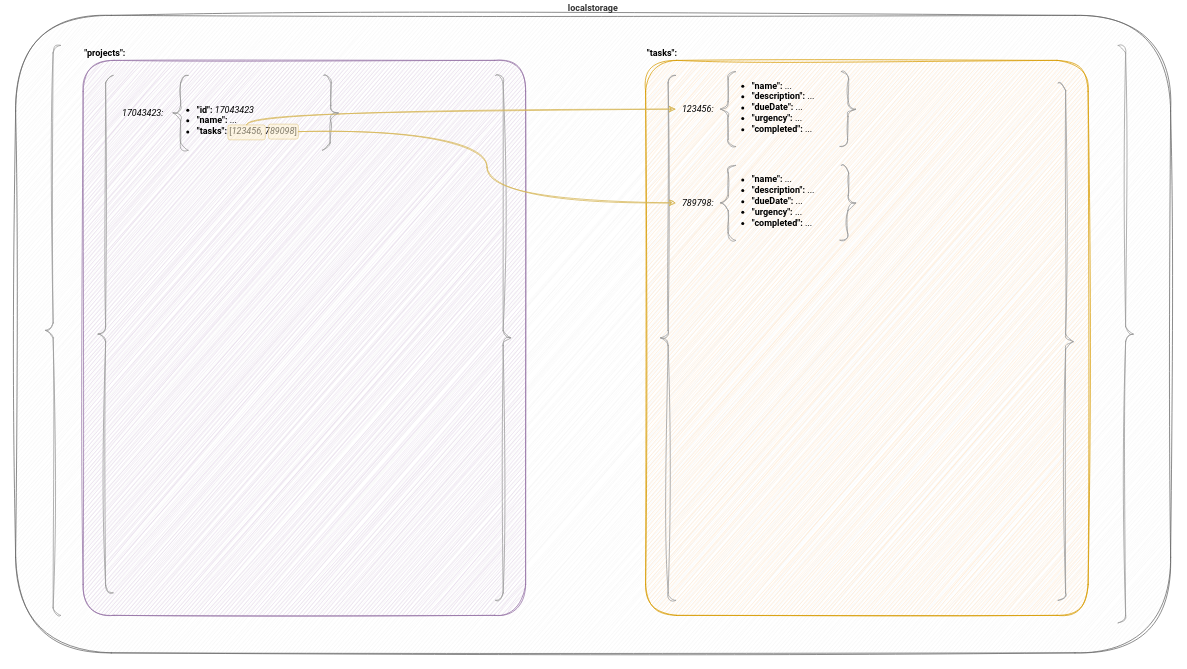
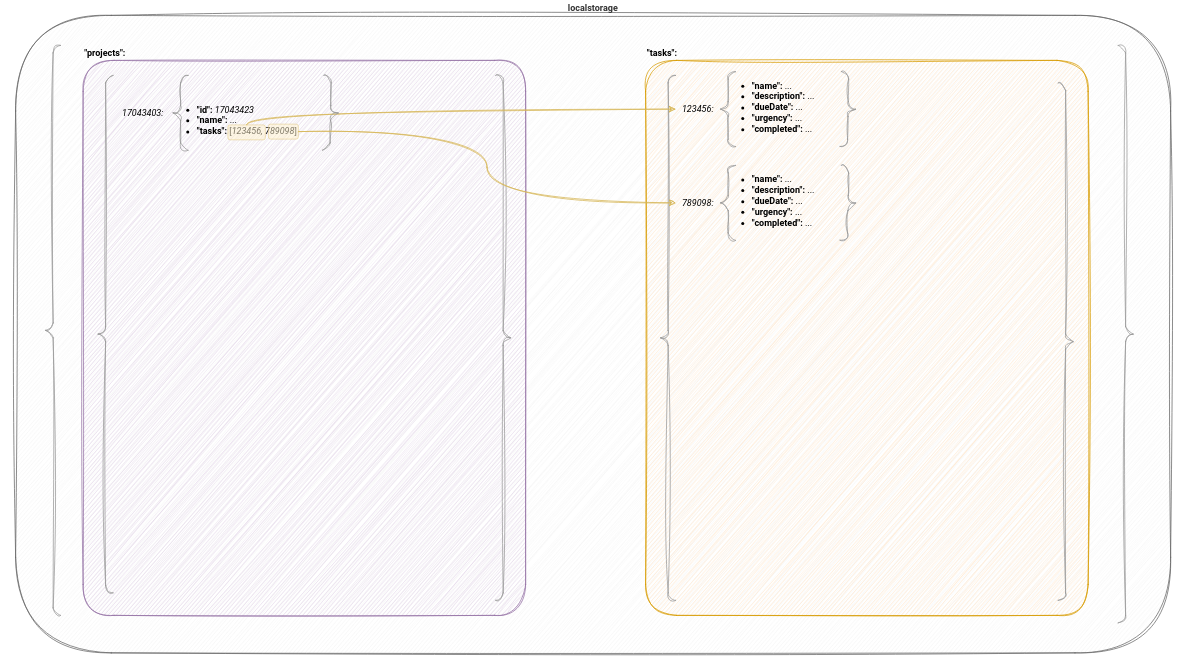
(143, 113) -> (143, 113)
(698, 203) -> (698, 203)
